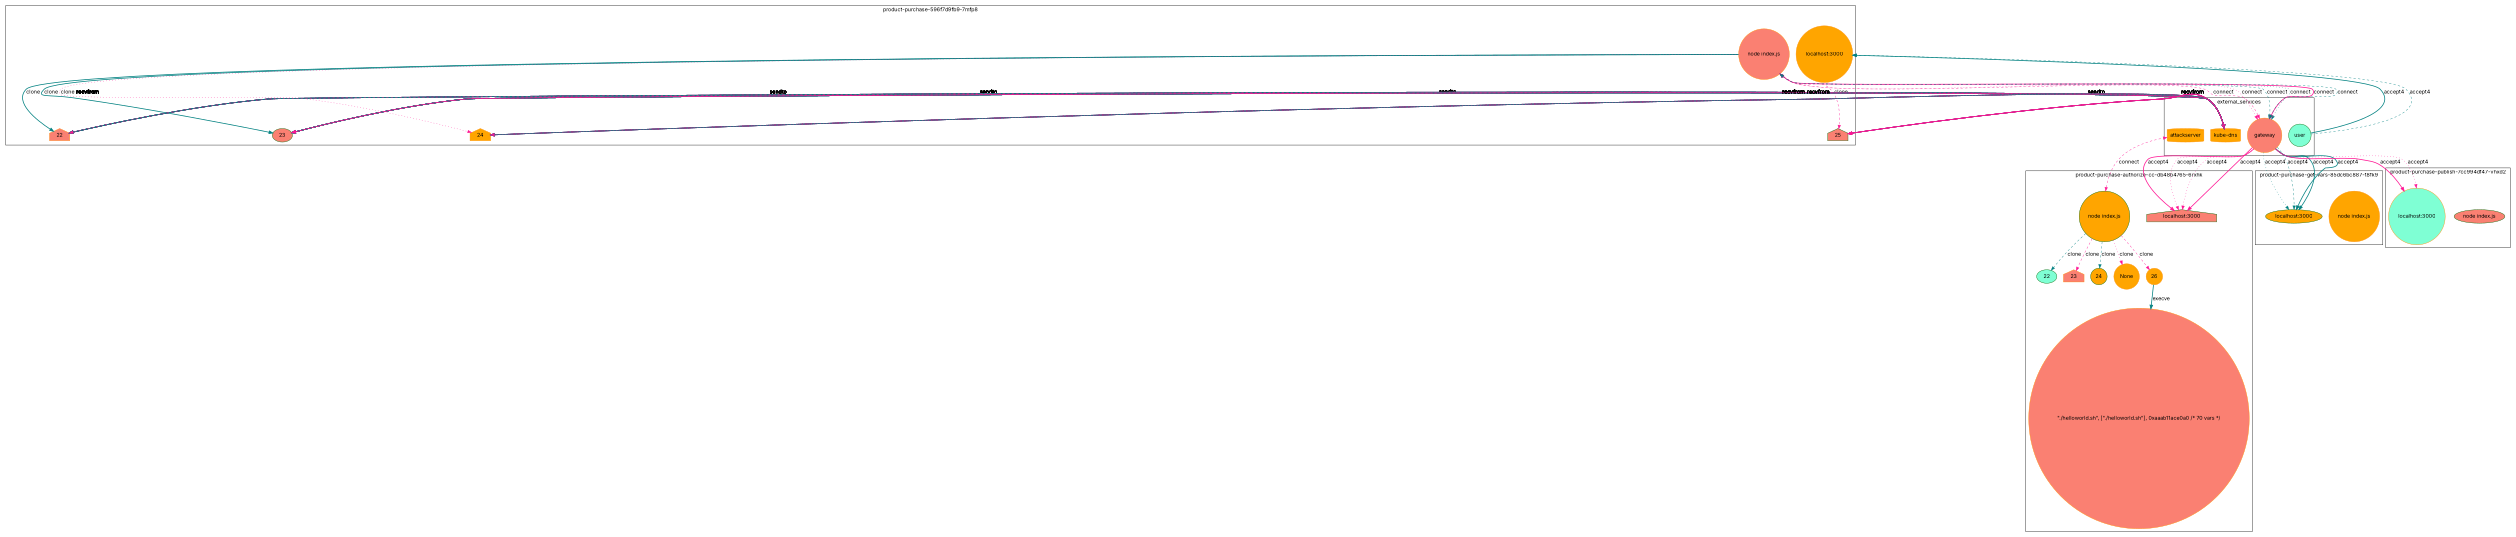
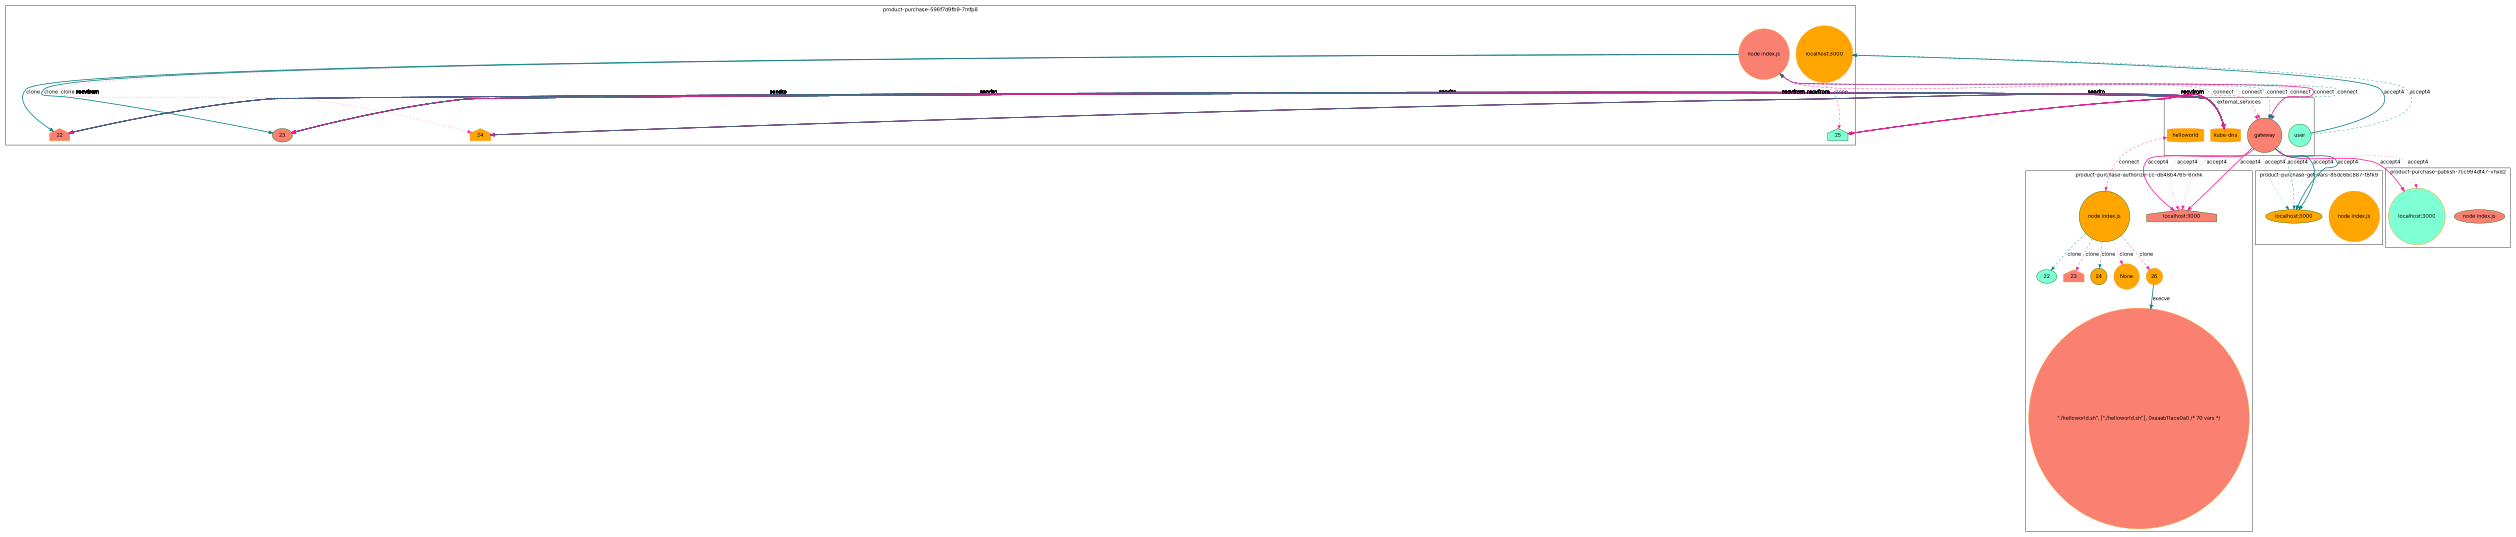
(1838, 135) -> (1838, 135)
(2186, 135) -> (2186, 135)
(2265, 135) -> (2265, 135)
